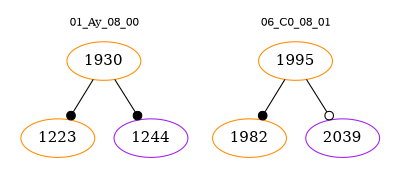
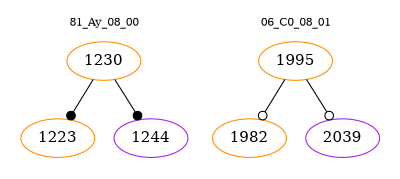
(104, 23) -> (104, 23)
(104, 61) -> (104, 61)
(275, 96) -> (275, 96)
